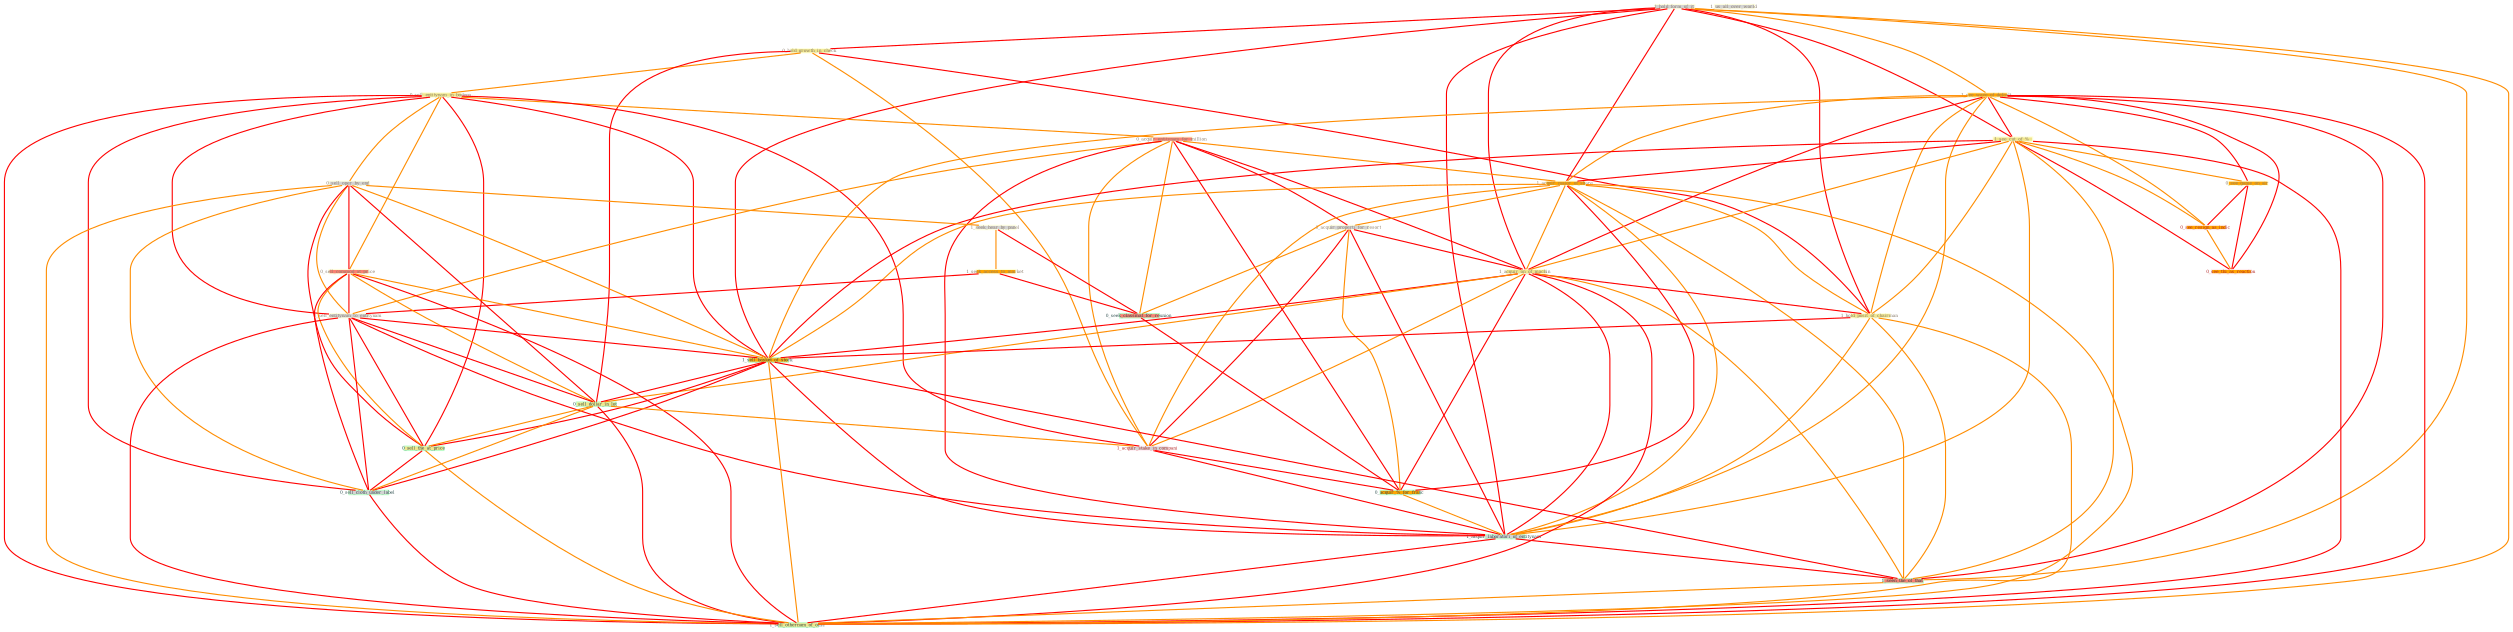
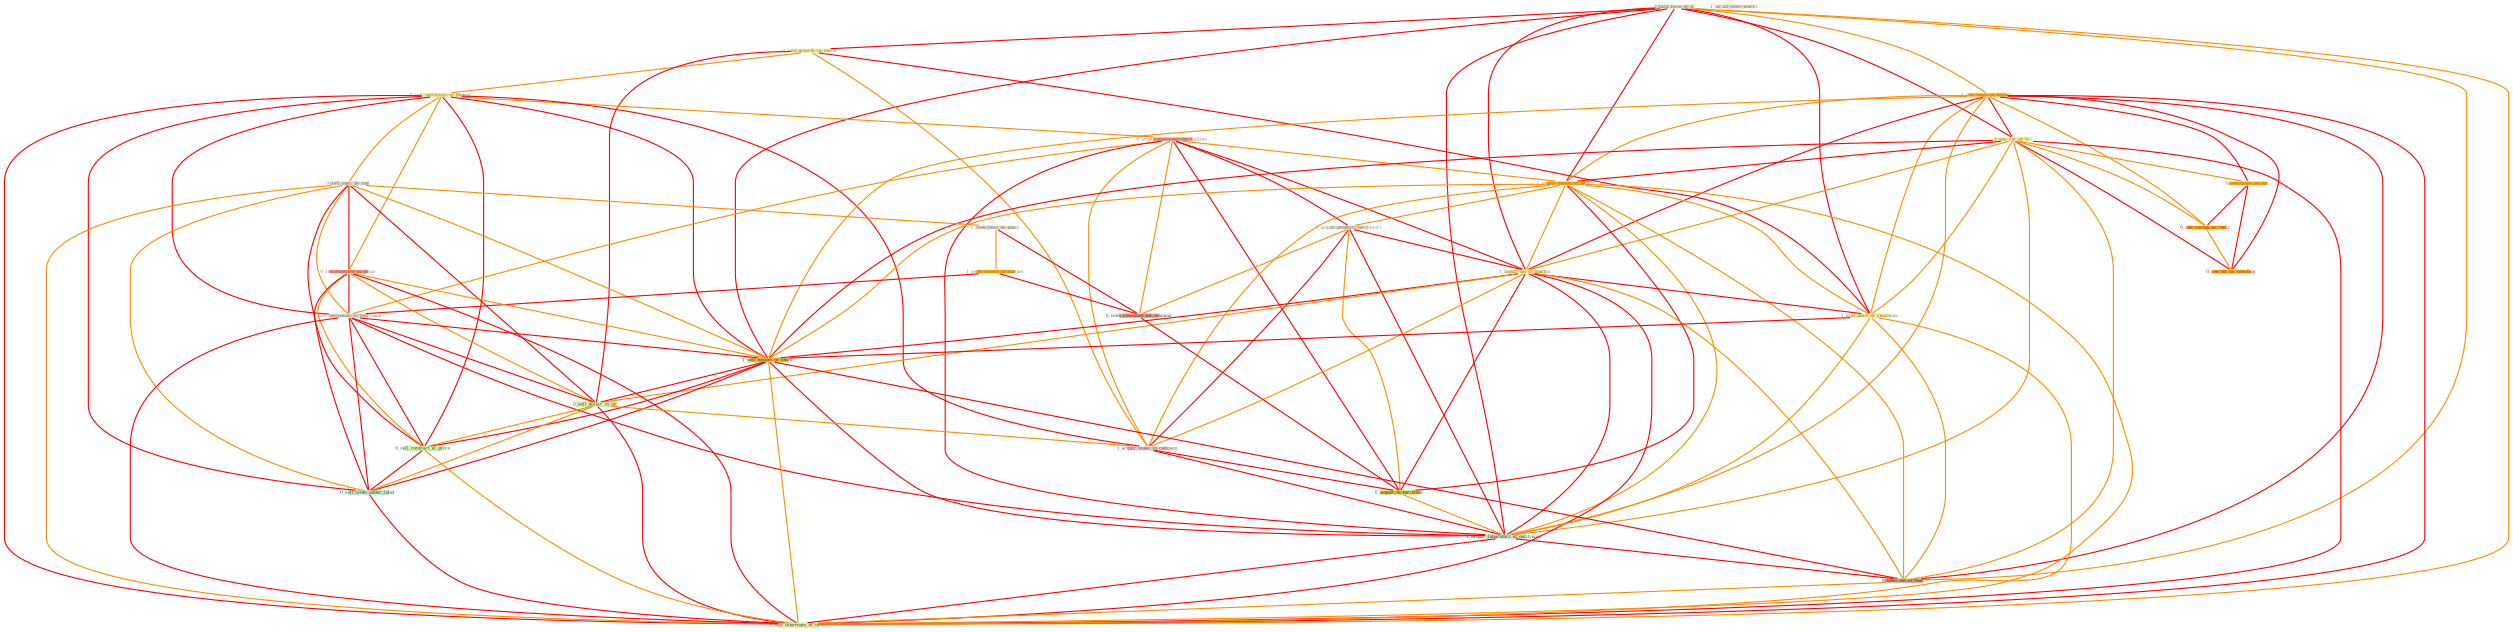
(424, 448) -> (424, 448)
